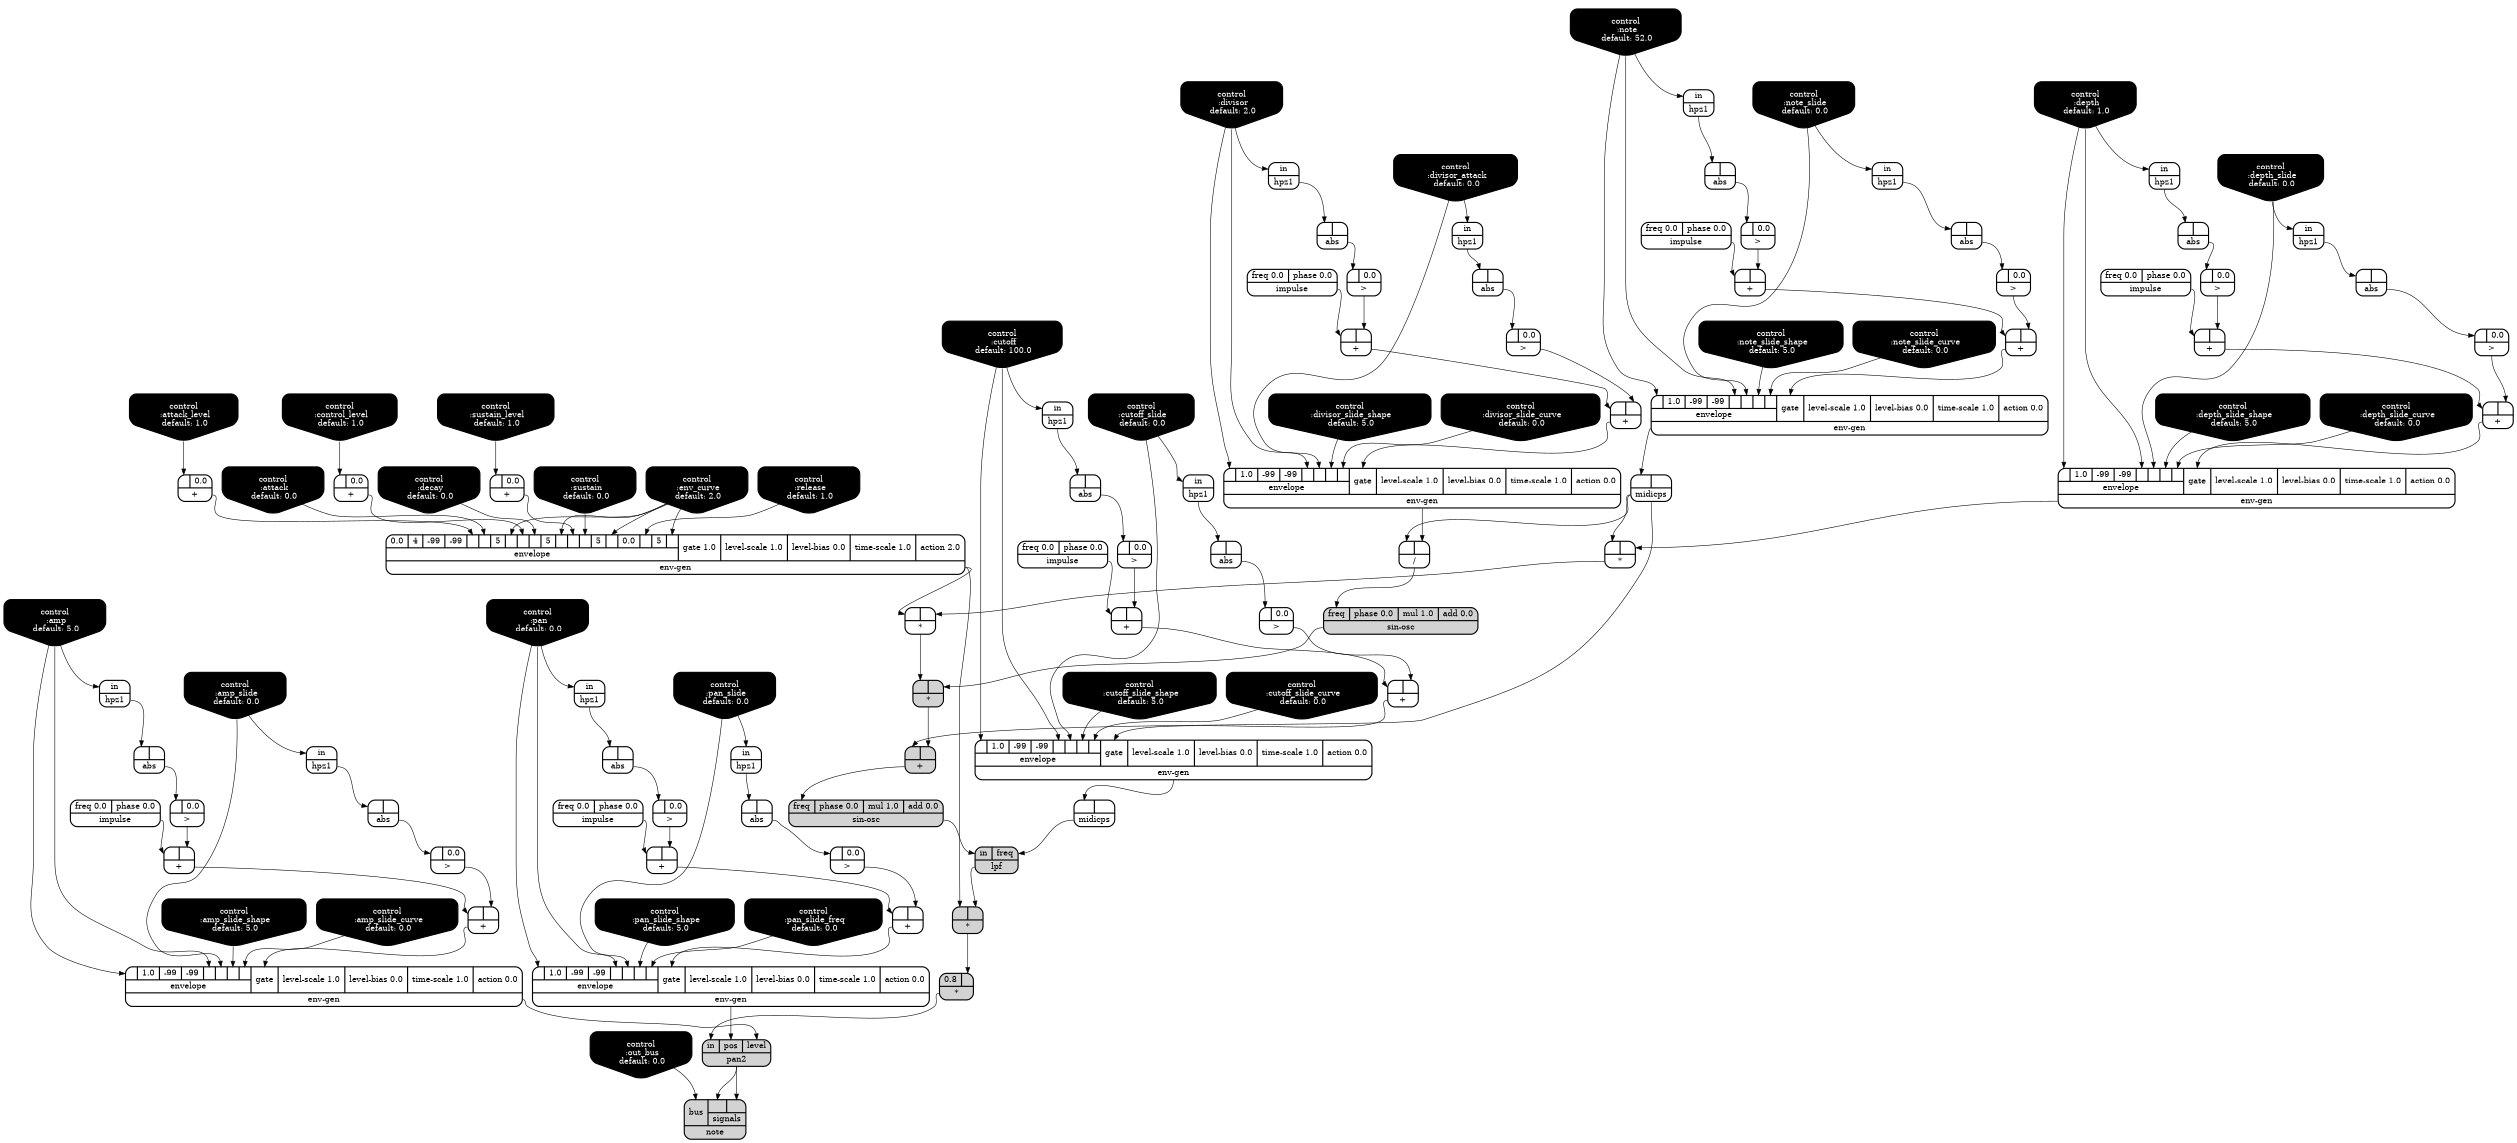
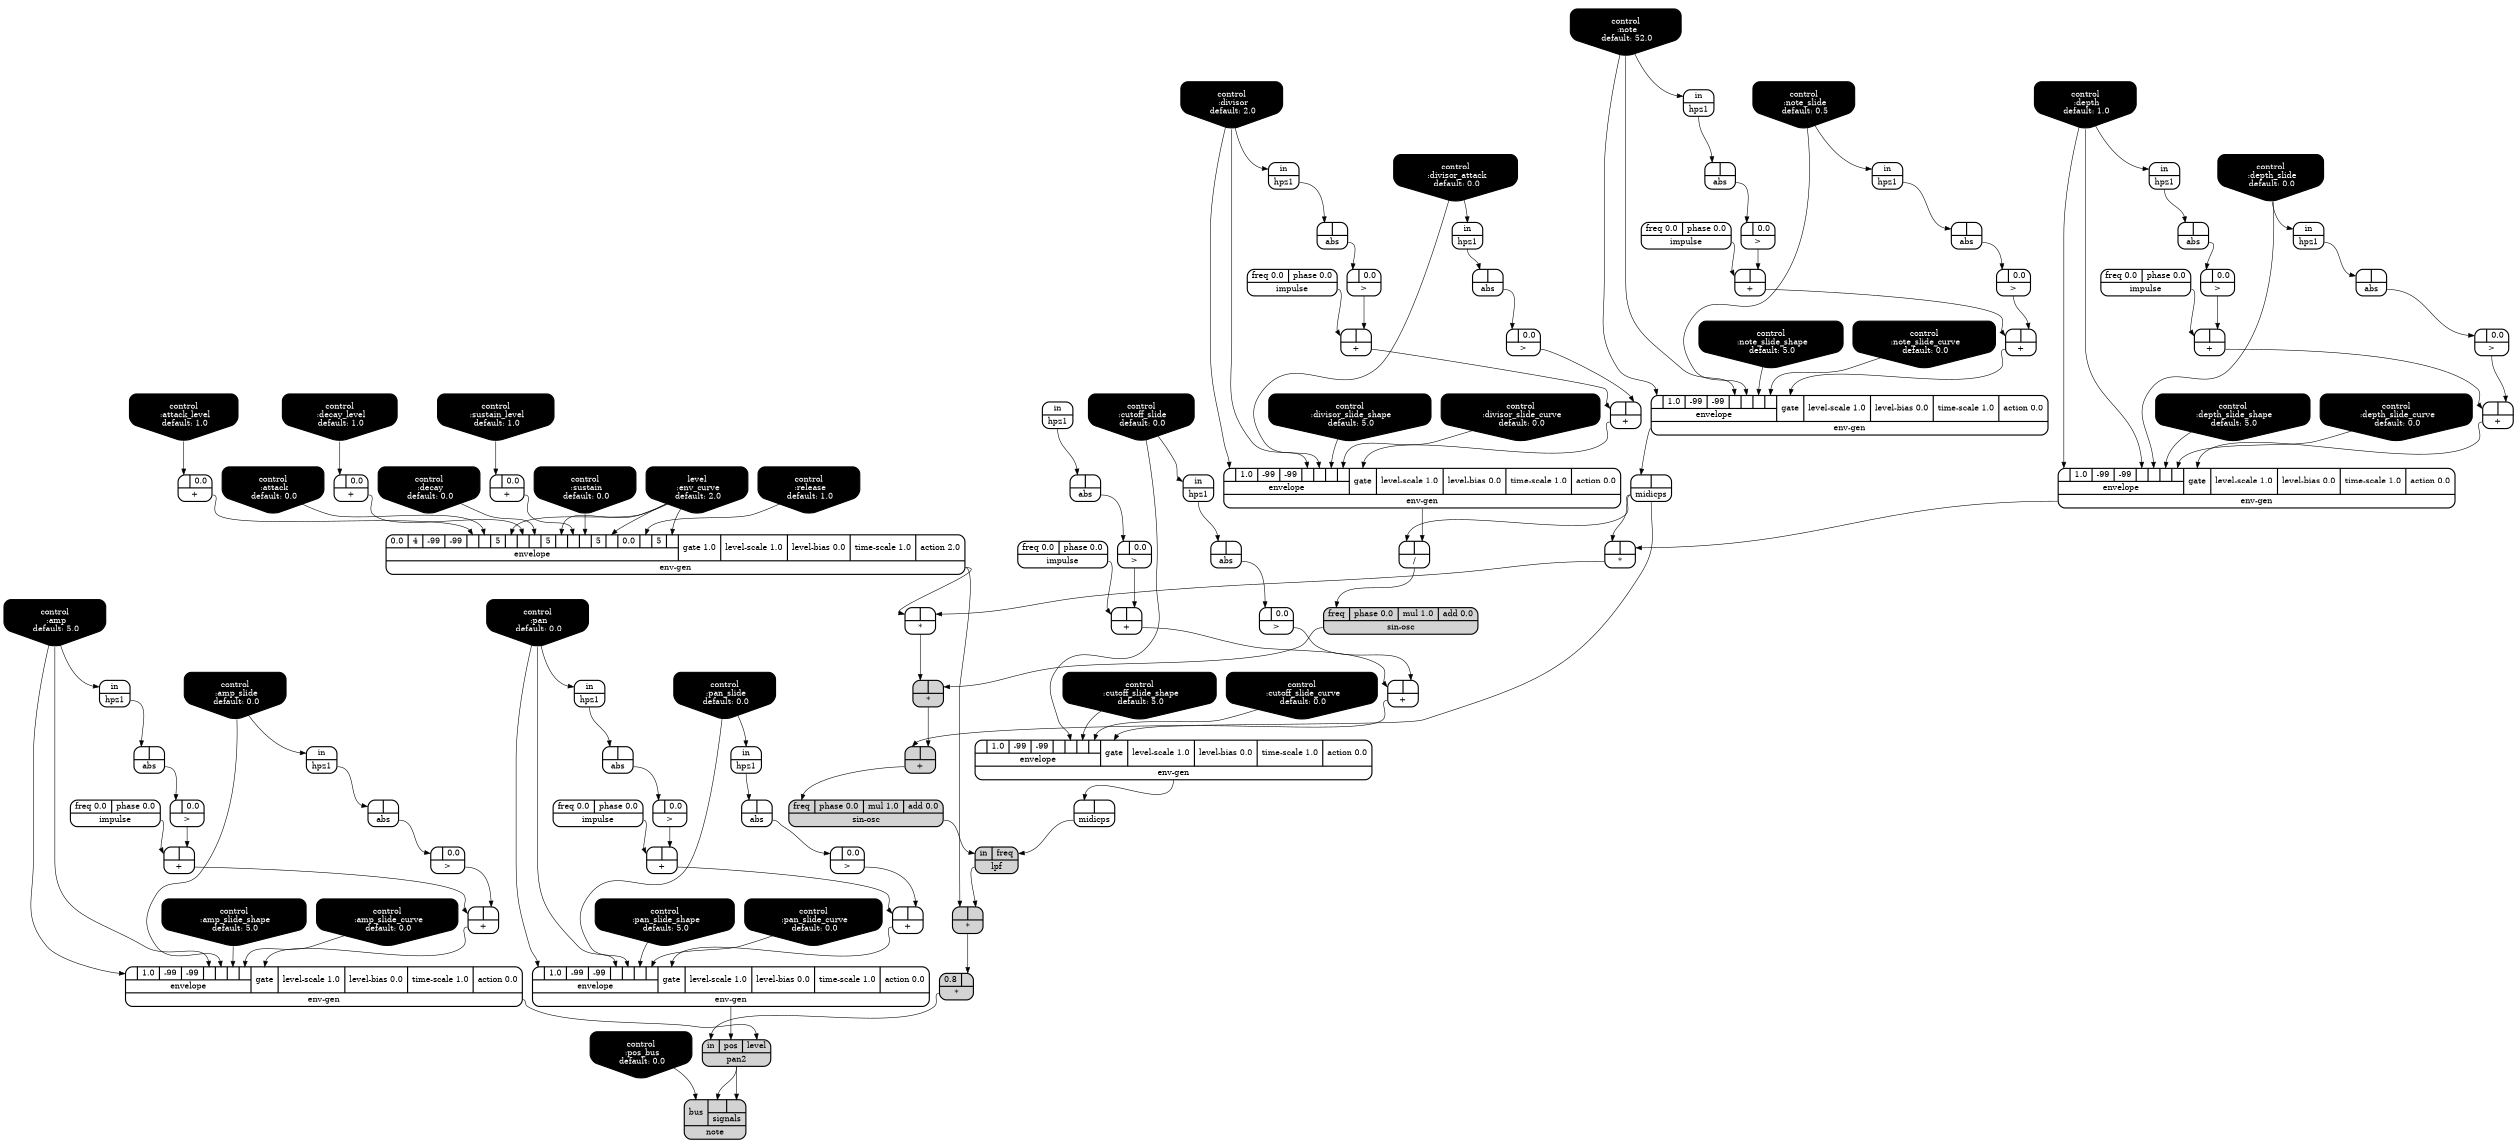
(1804, 103) -> (1804, 103)
(1002, 342) -> none
(340, 415) -> (340, 415)
(697, 488) -> (697, 488)
(813, 920) -> (813, 920)
(641, 1053) -> (641, 1053)
